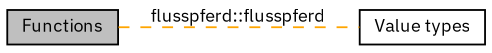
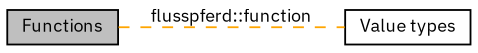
(239, 17) -> (232, 17)
